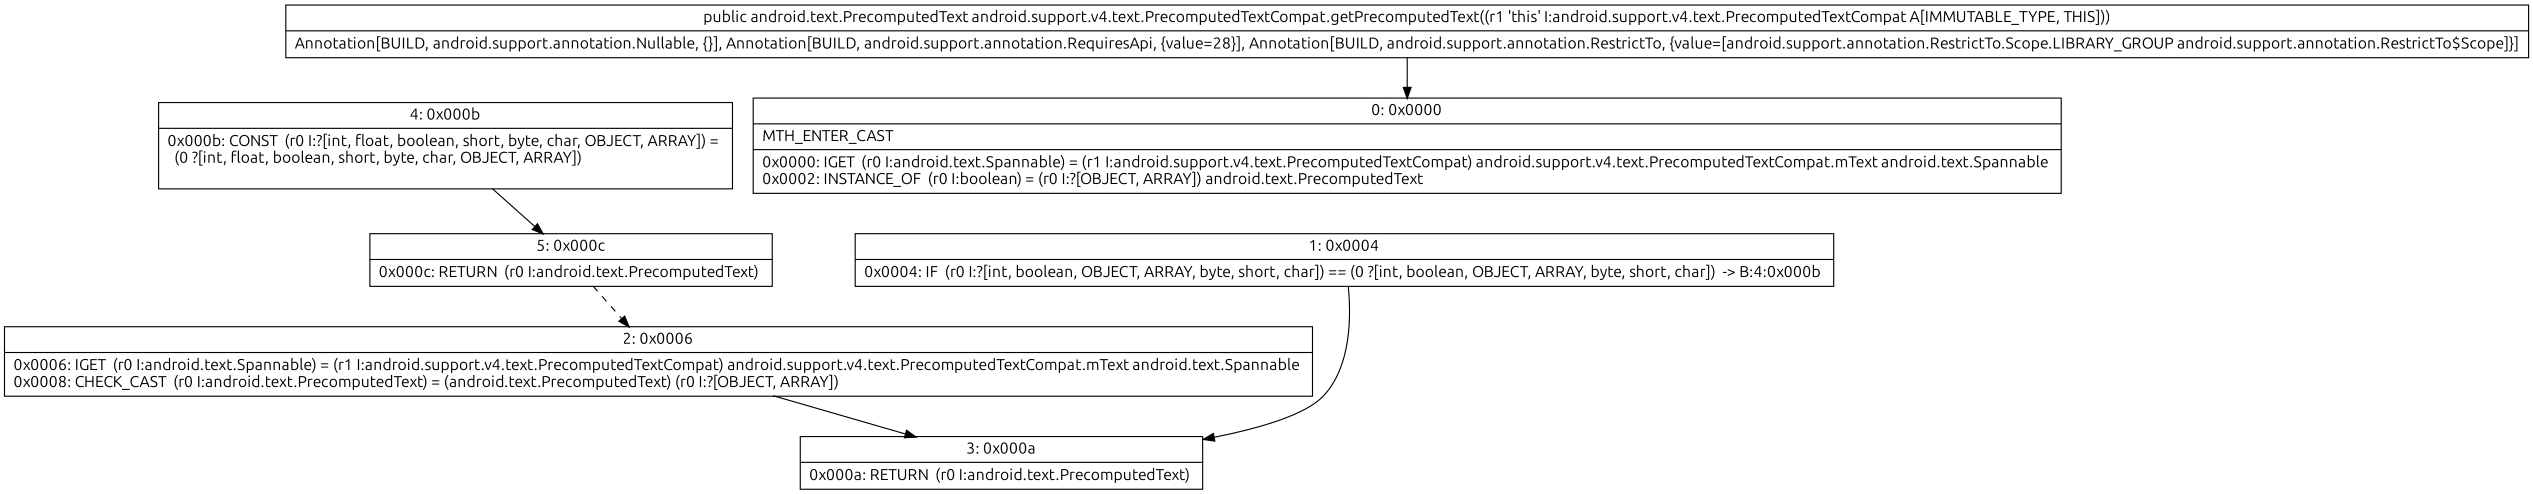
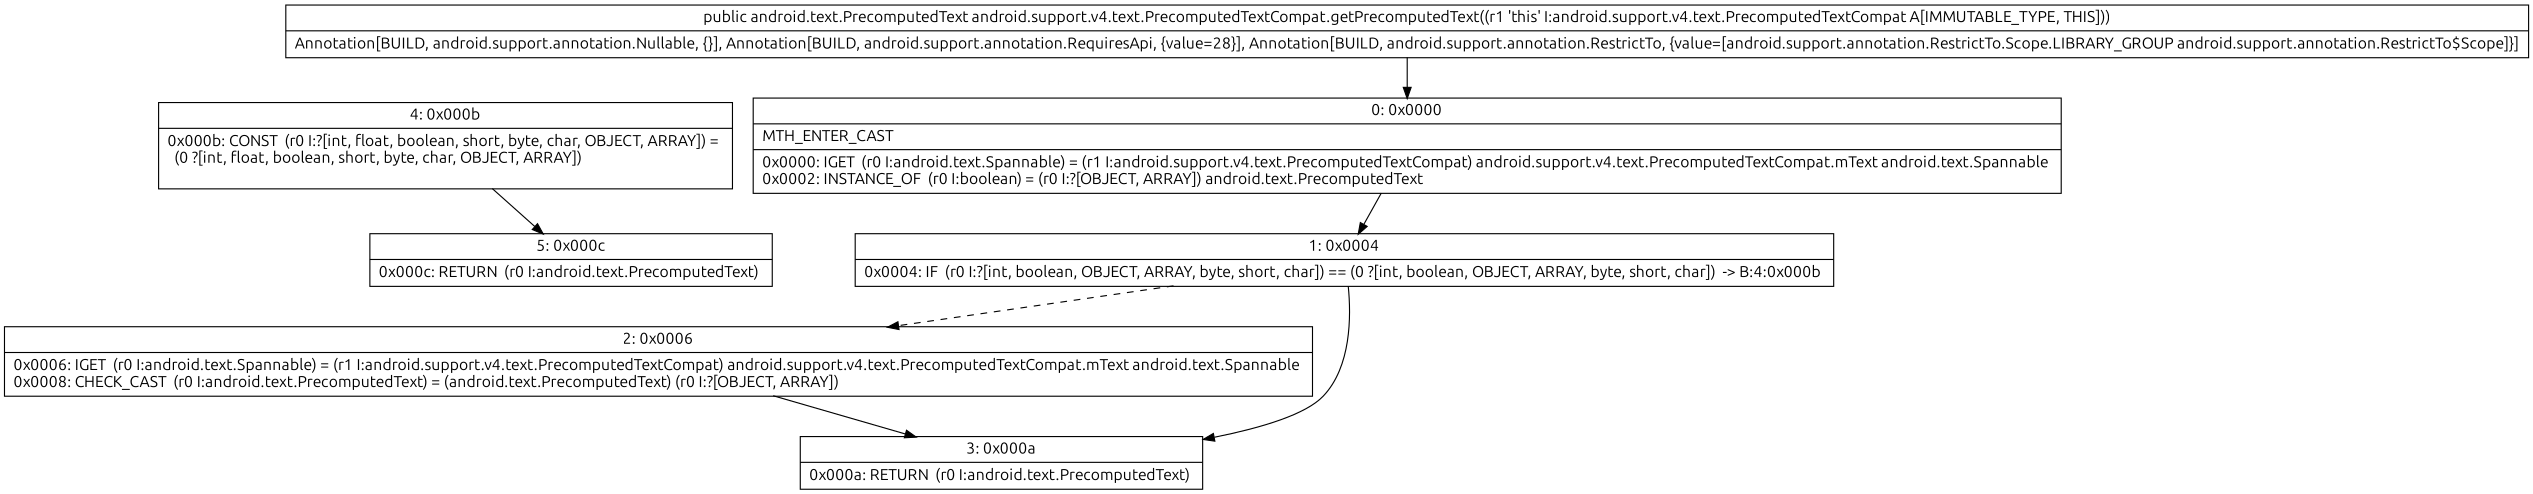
none -> (1373, 209)
(607, 302) -> (1036, 306)
